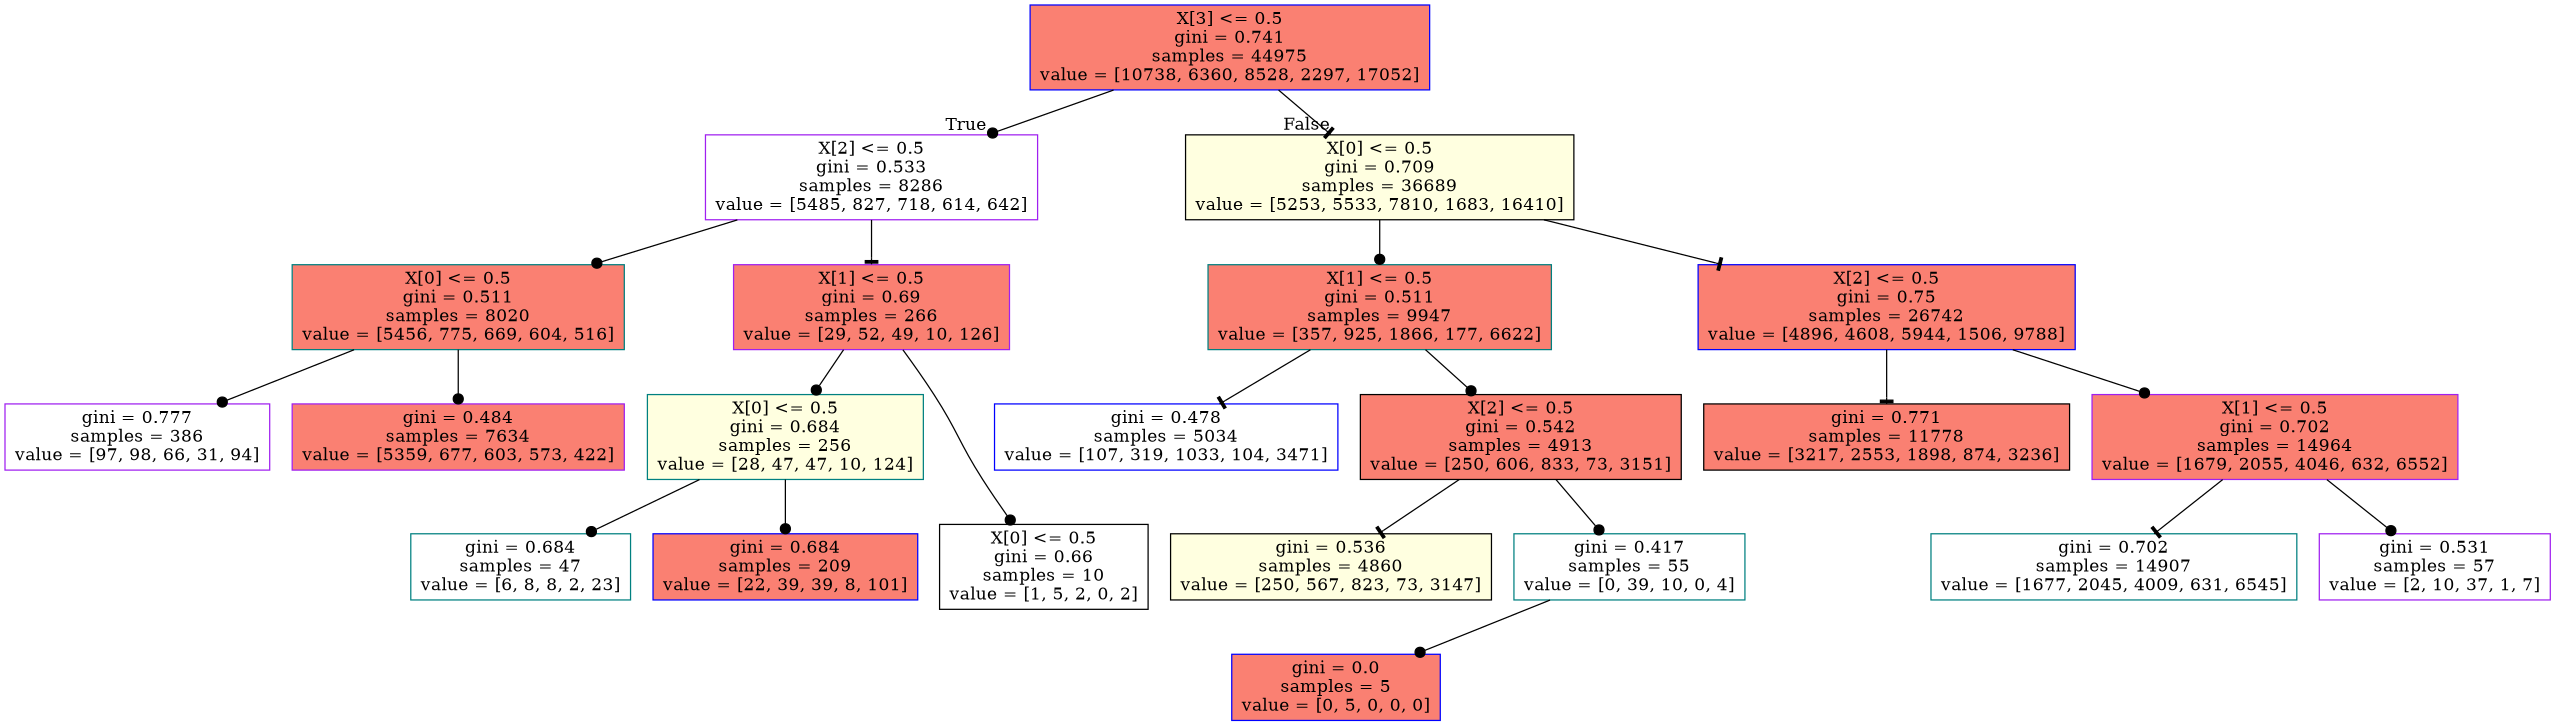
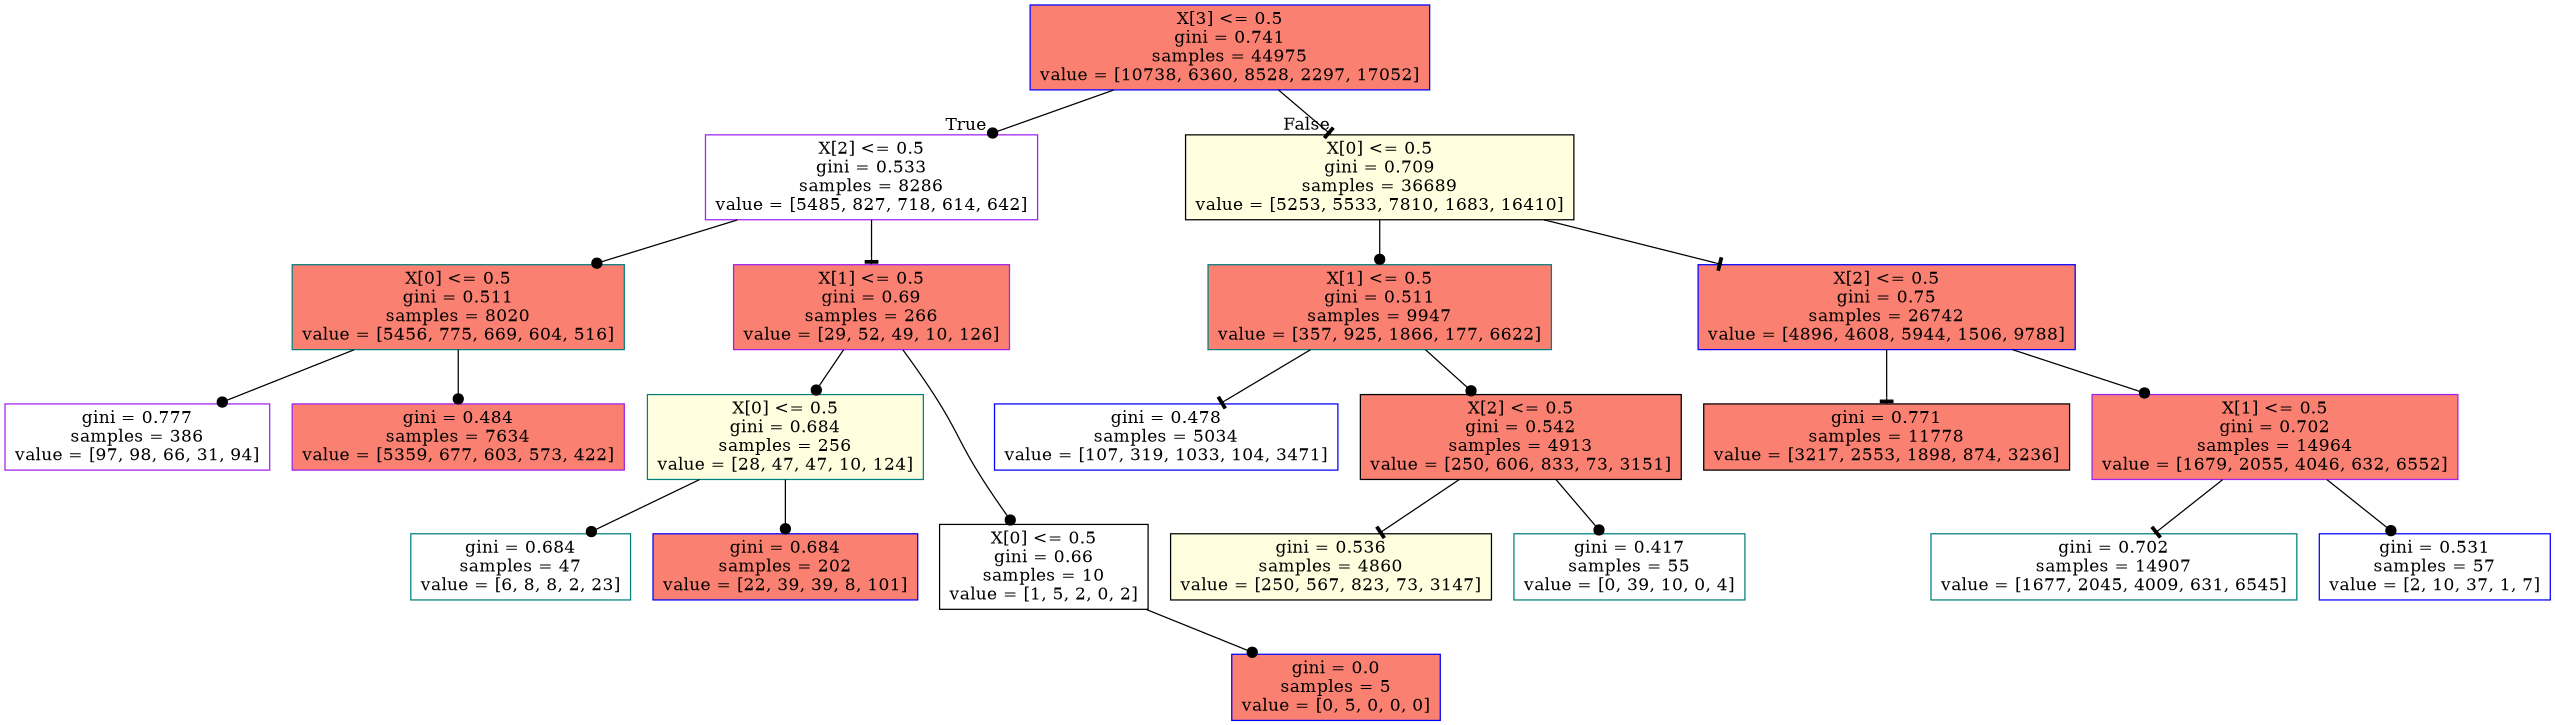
(785, 567) -> (785, 567)
(2435, 567) -> (2435, 567)
(1487, 625) -> (1197, 630)
